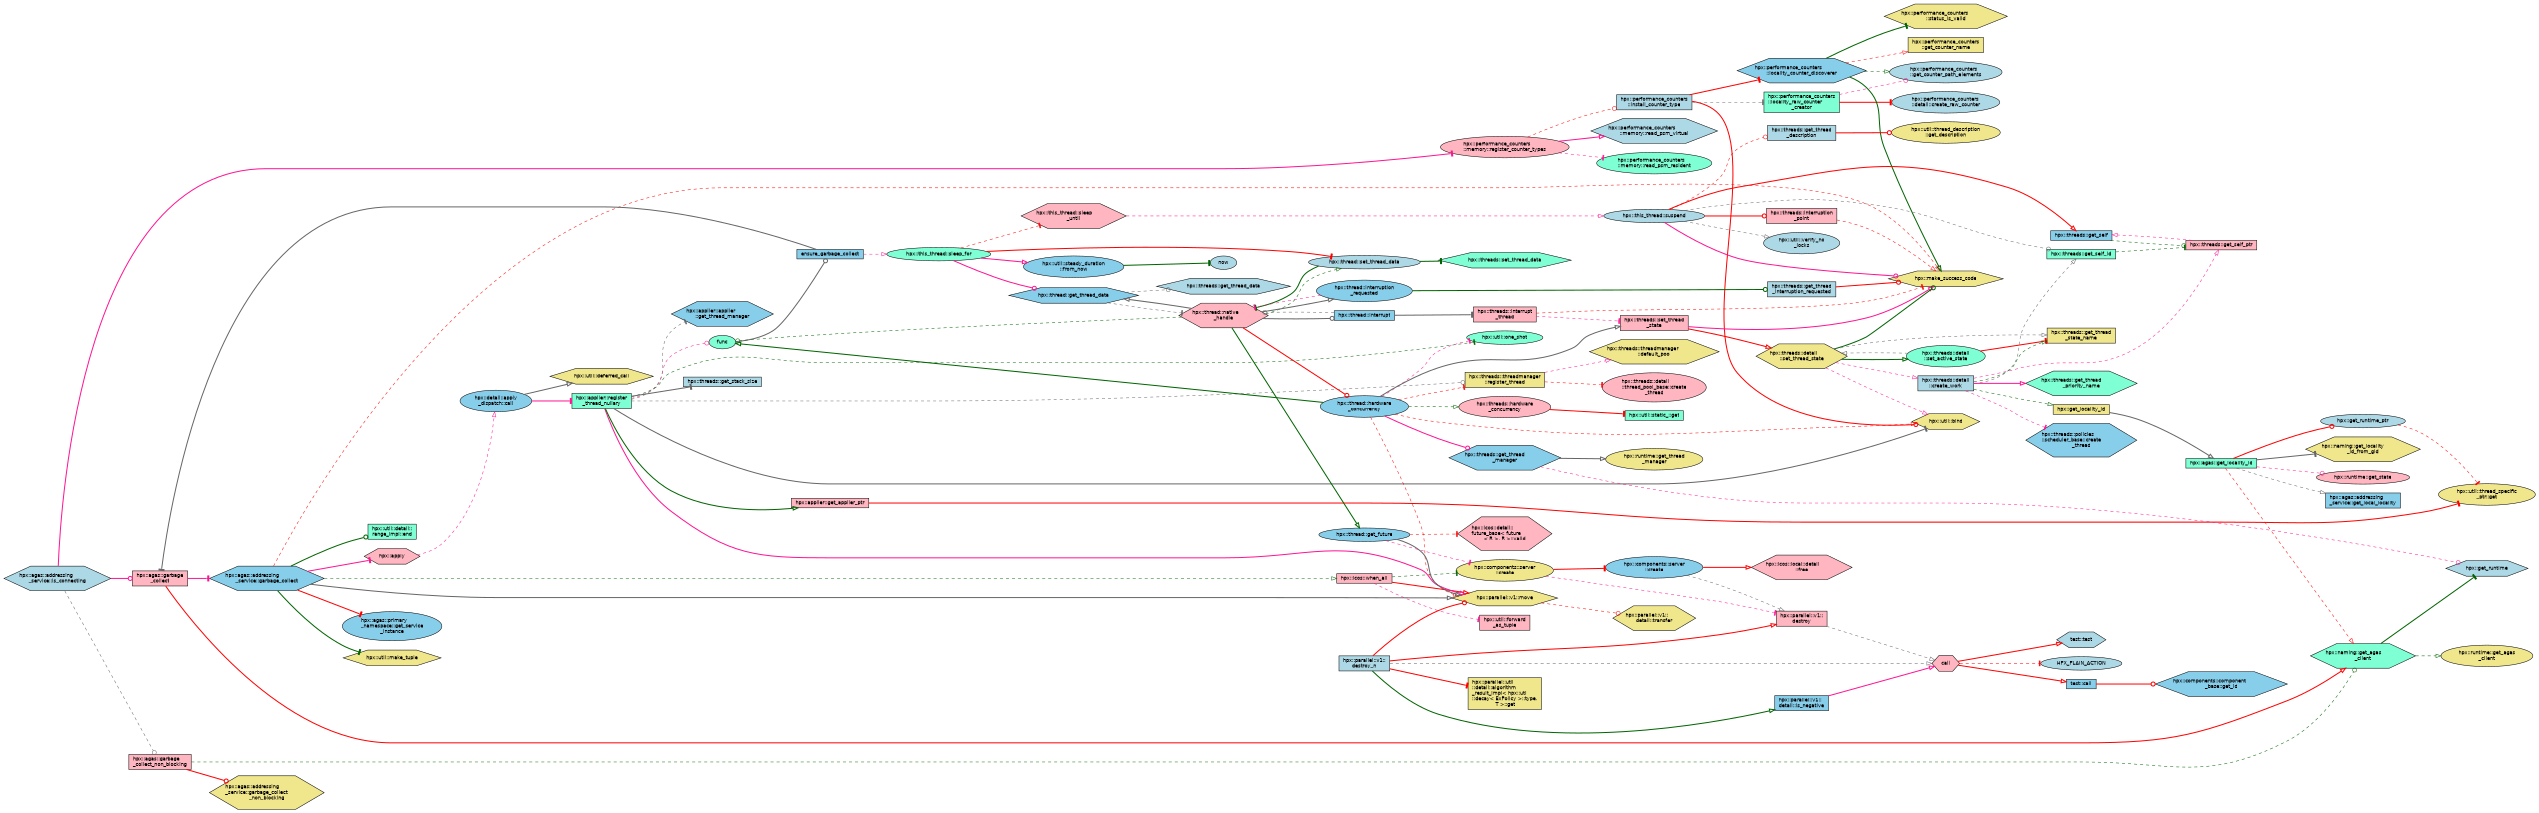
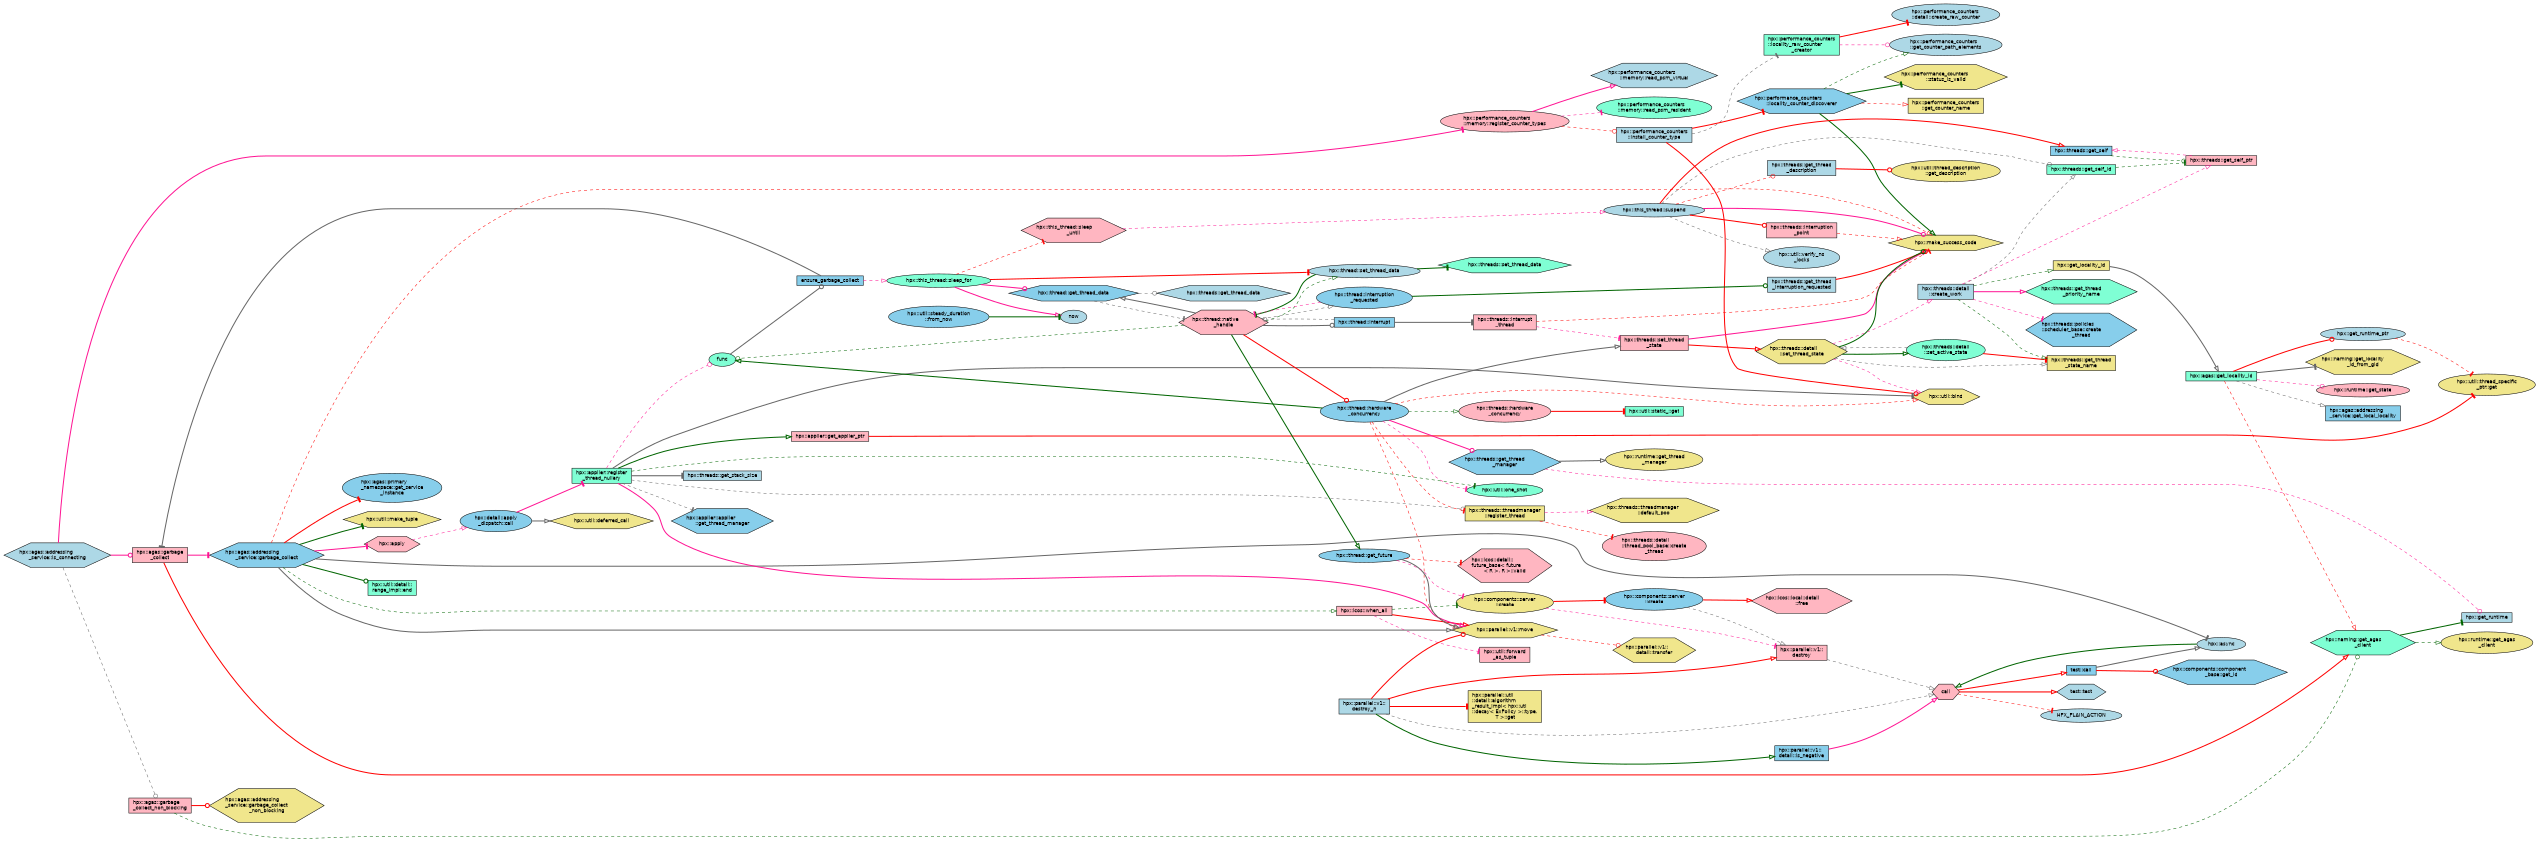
(1002, 260) -> (1004, 304)
(1295, 306) -> (1295, 313)
(2487, 568) -> (2487, 618)
none -> (2221, 644)
